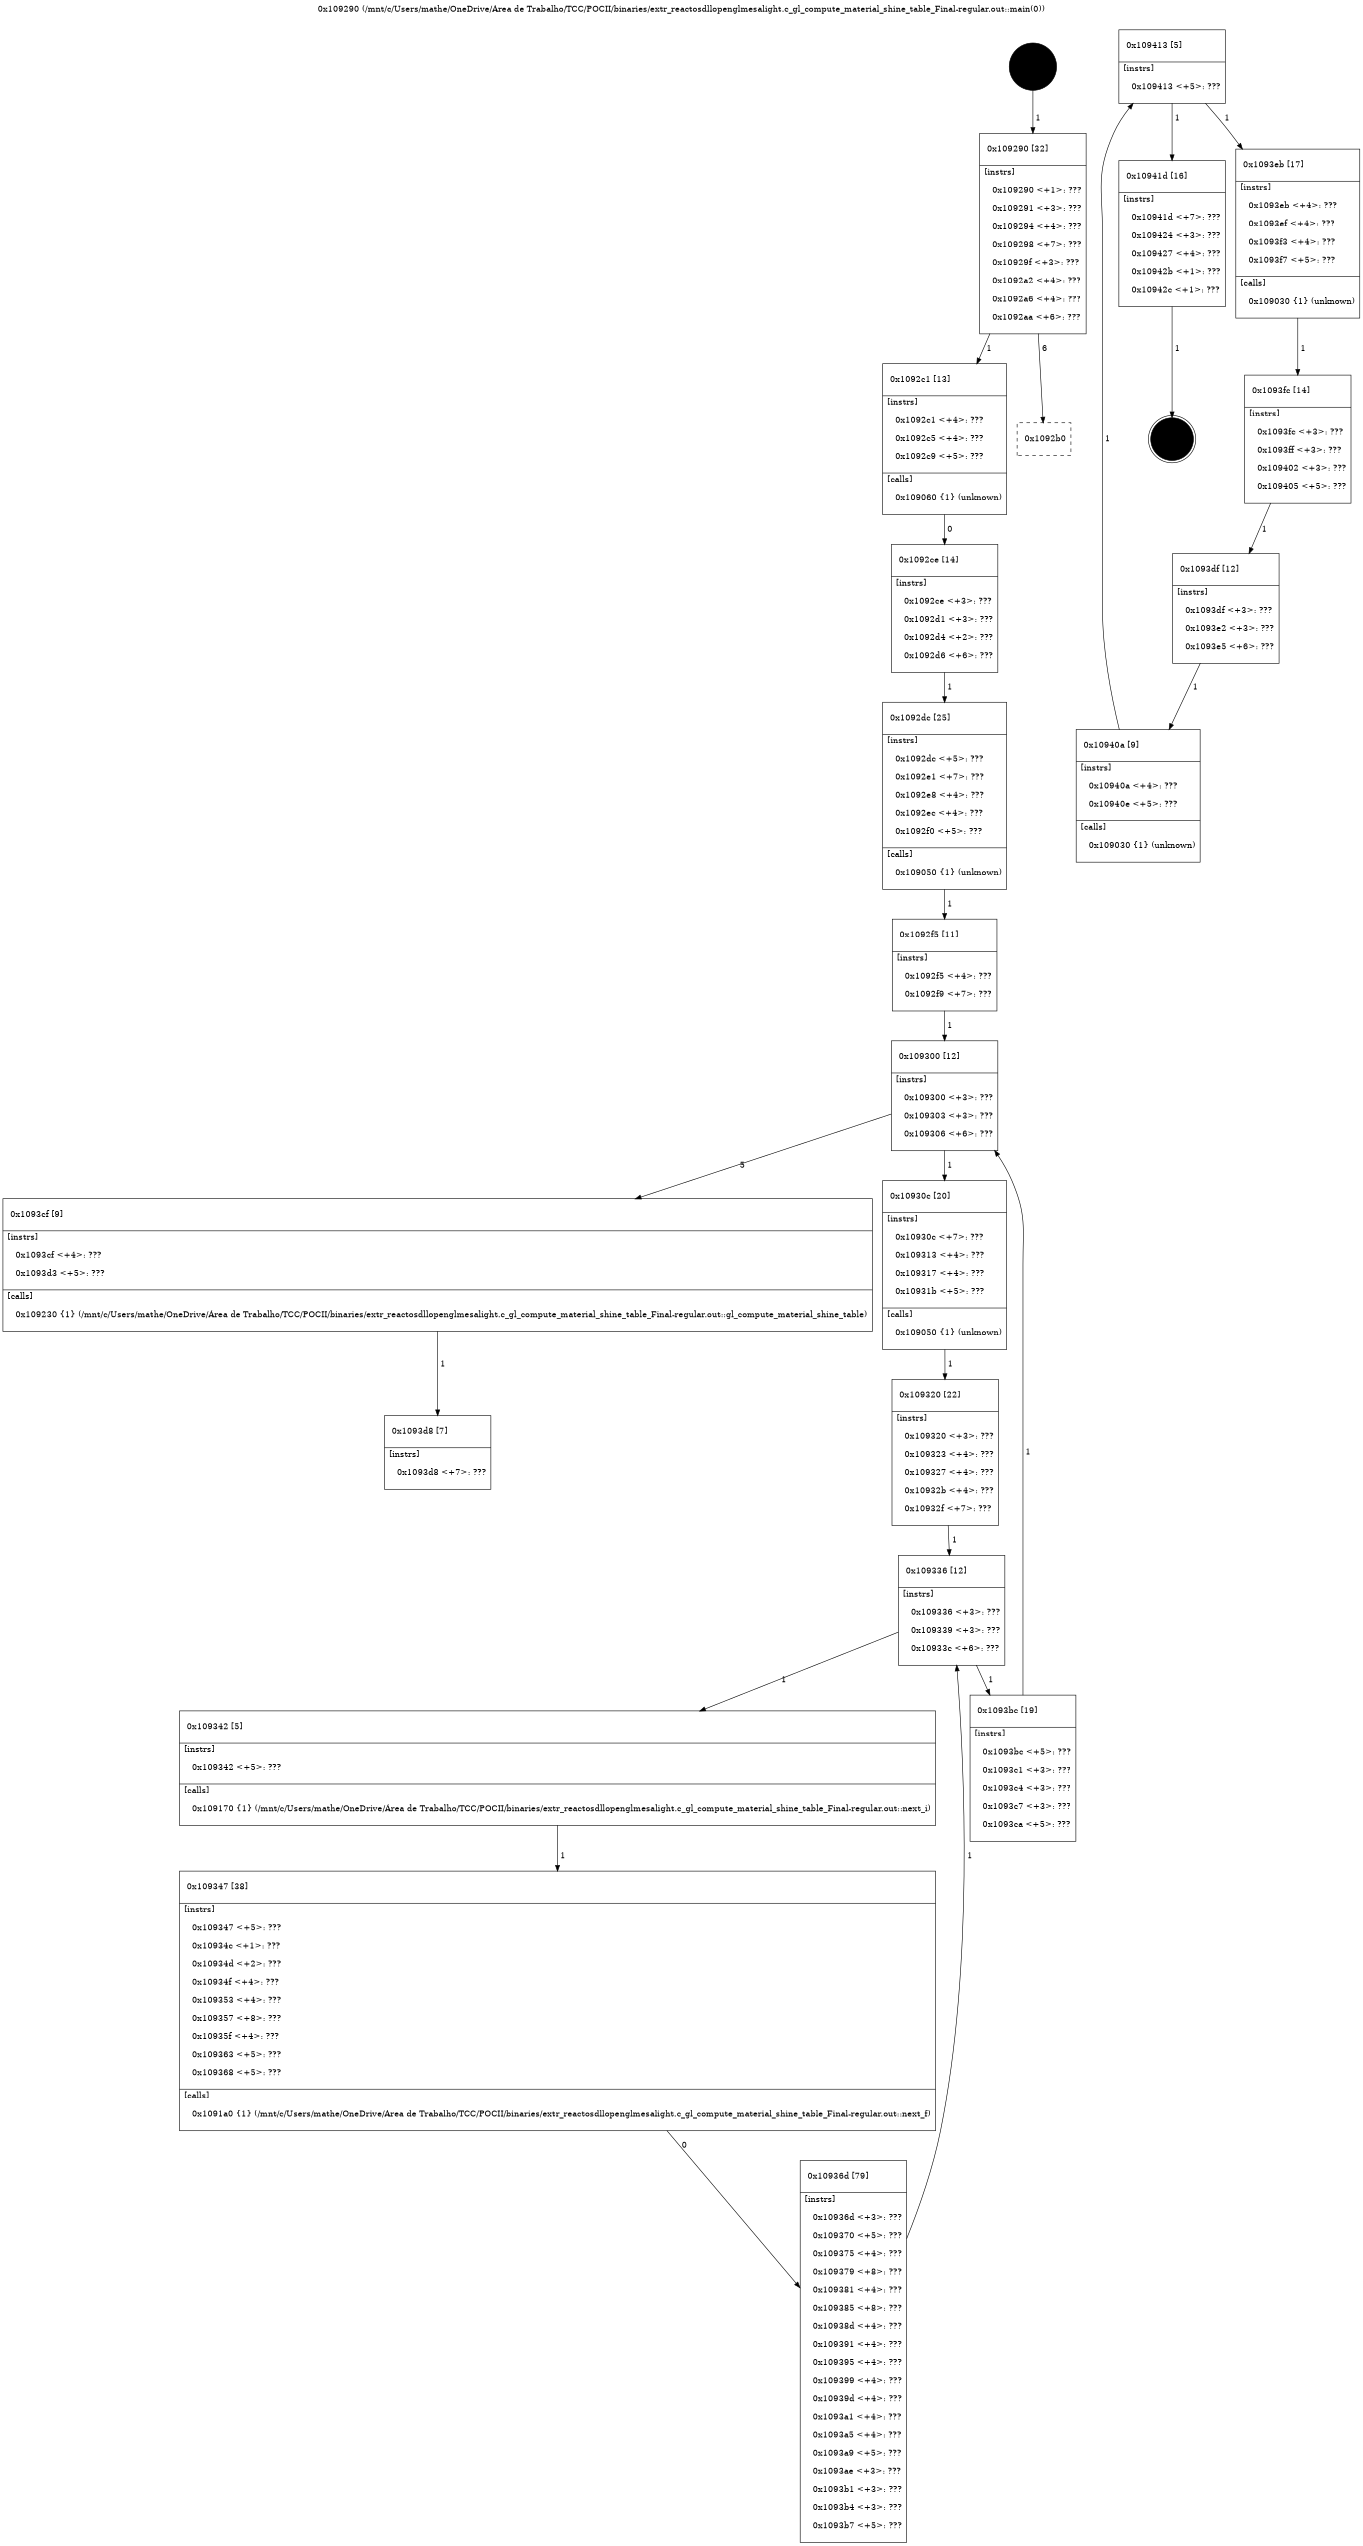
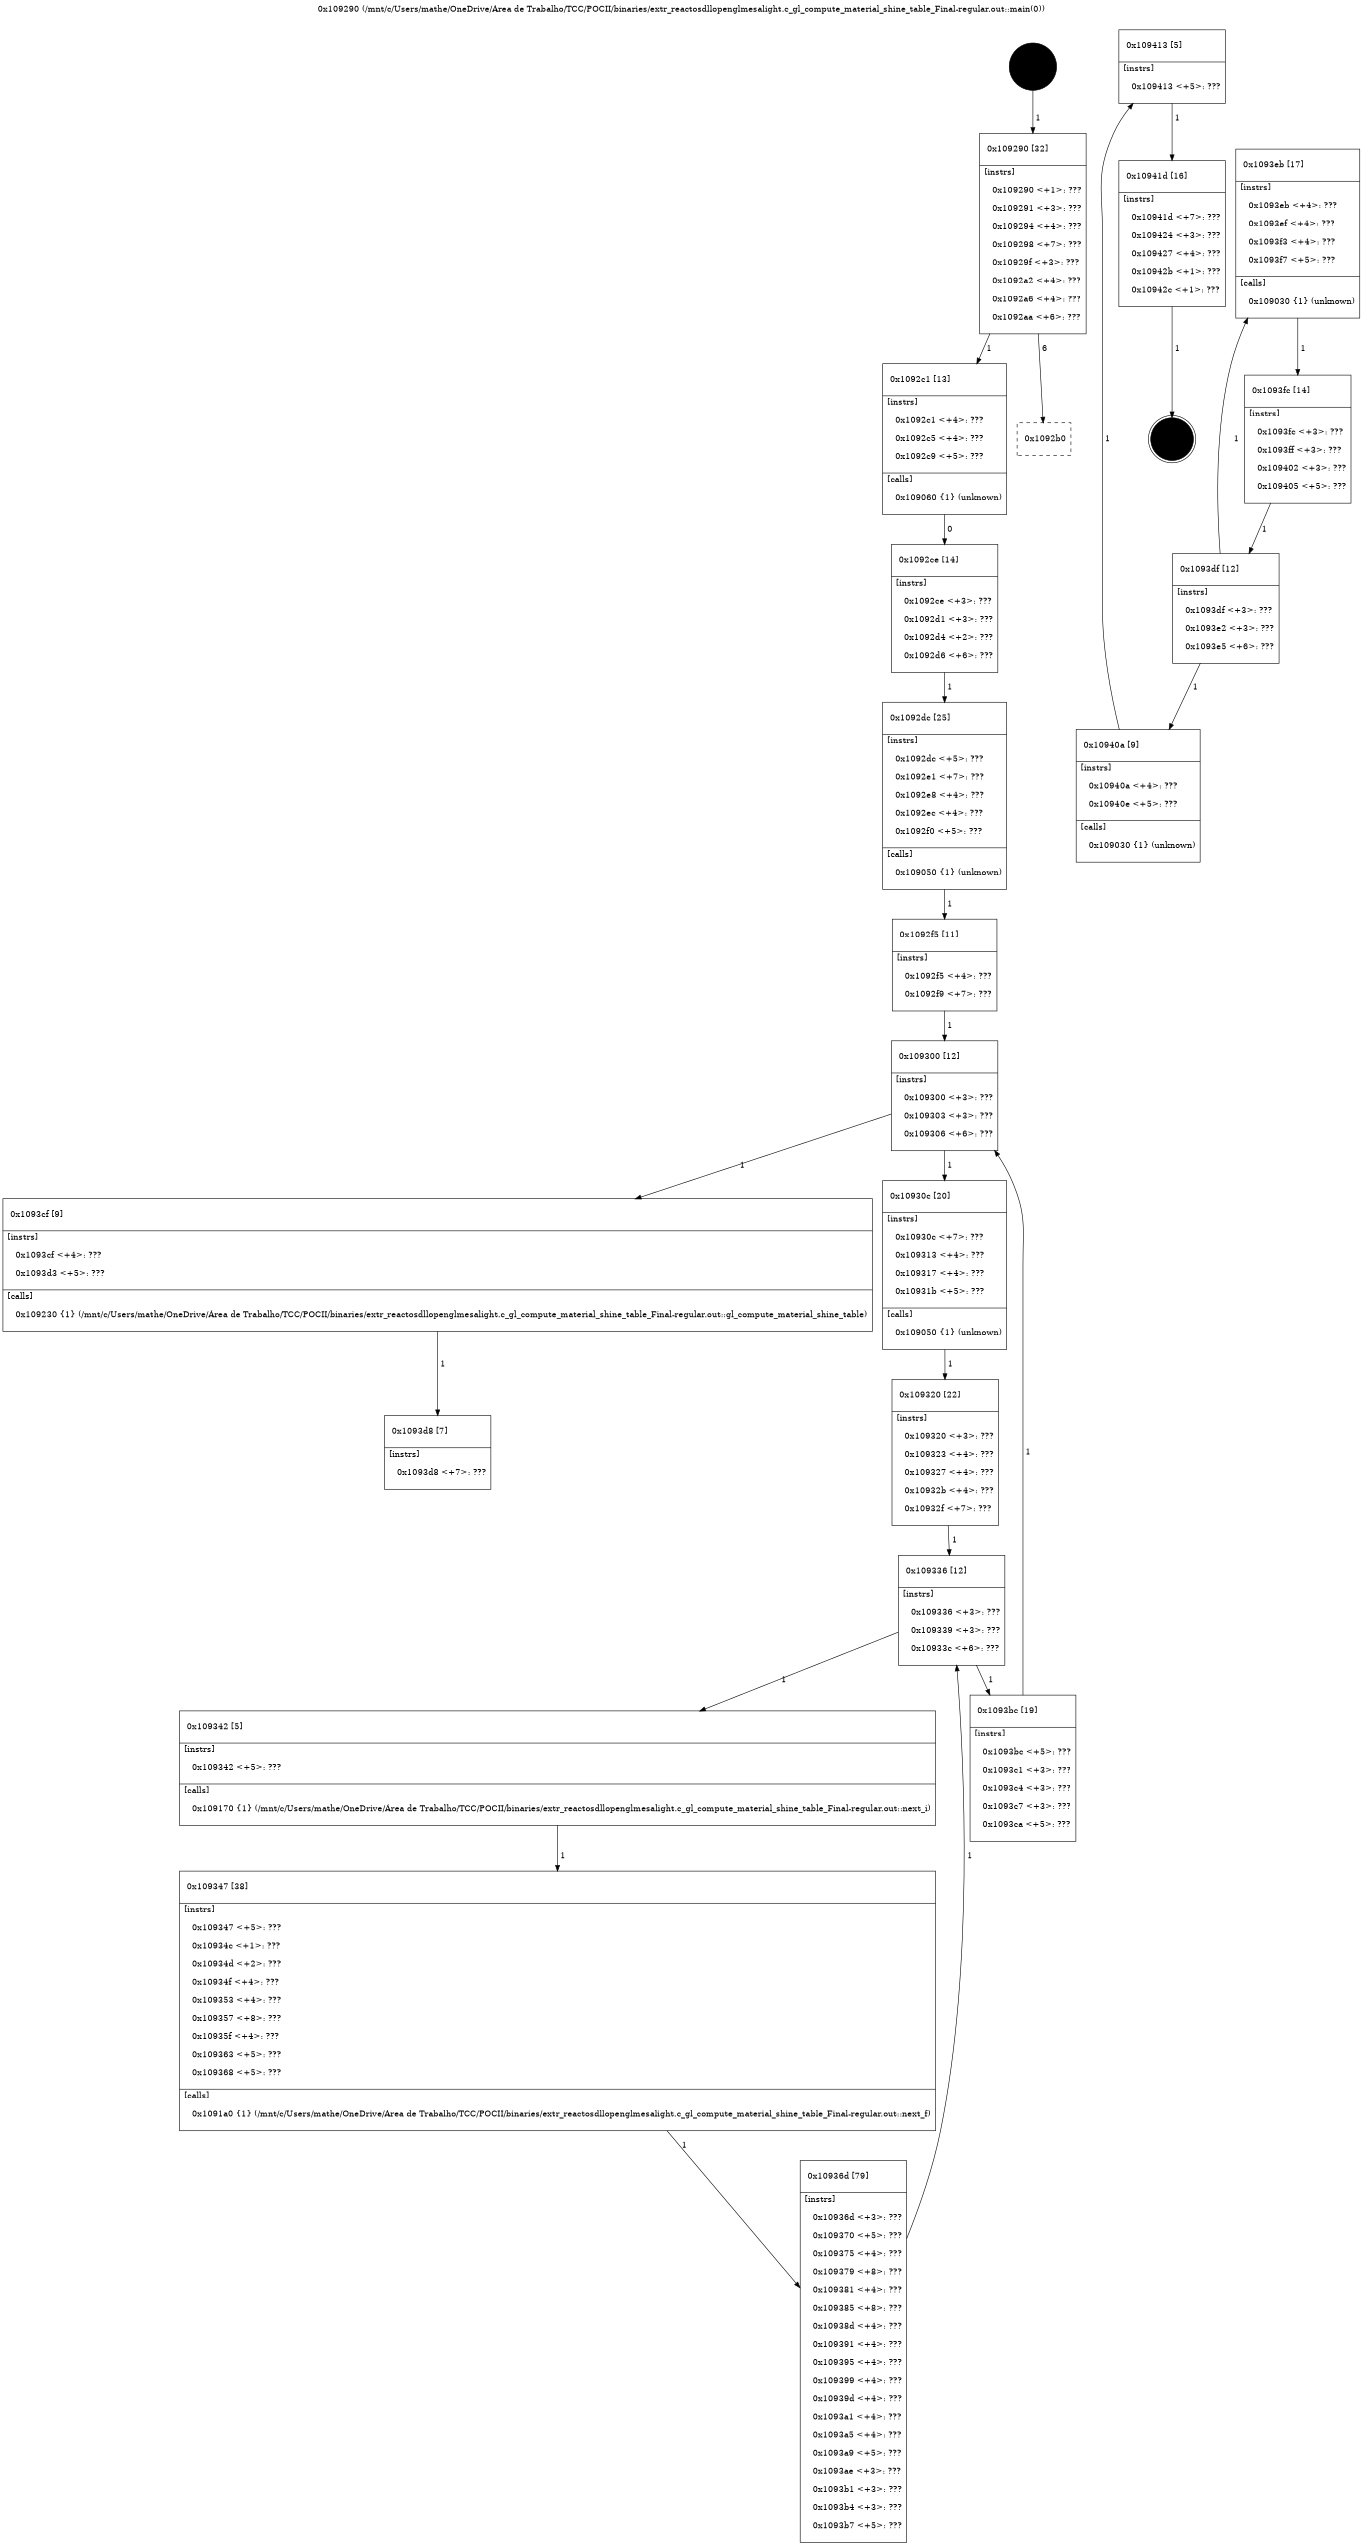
(1223, 123) -> (1220, 437)
(741, 1166) -> (741, 1166)
(683, 2146) -> (683, 2146)
